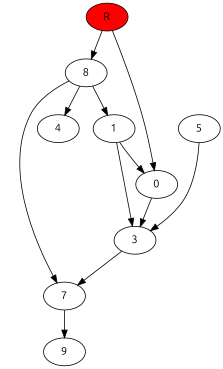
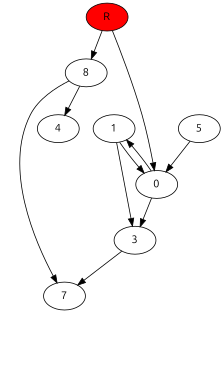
(98, 97) -> (142, 158)
(189, 190) -> (180, 153)
(64, 352) -> none
